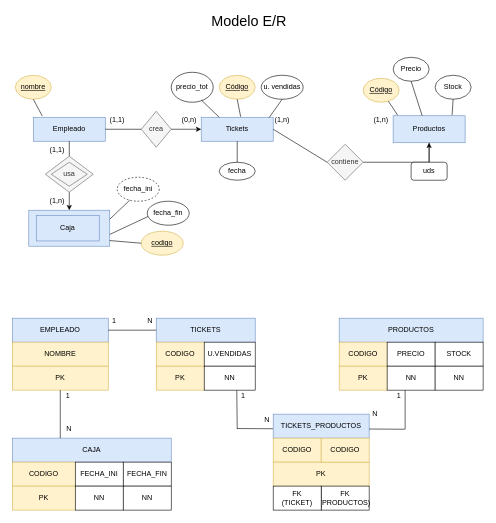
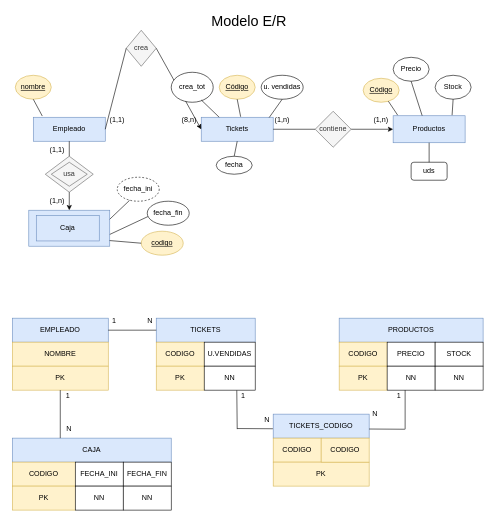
(192, 87) -> (192, 87)
(189, 120) -> (189, 120)
(156, 129) -> (141, 48)
(345, 162) -> (333, 129)
(237, 171) -> (234, 165)
(321, 426) -> (321, 426)
(297, 498) -> none
(345, 498) -> none
